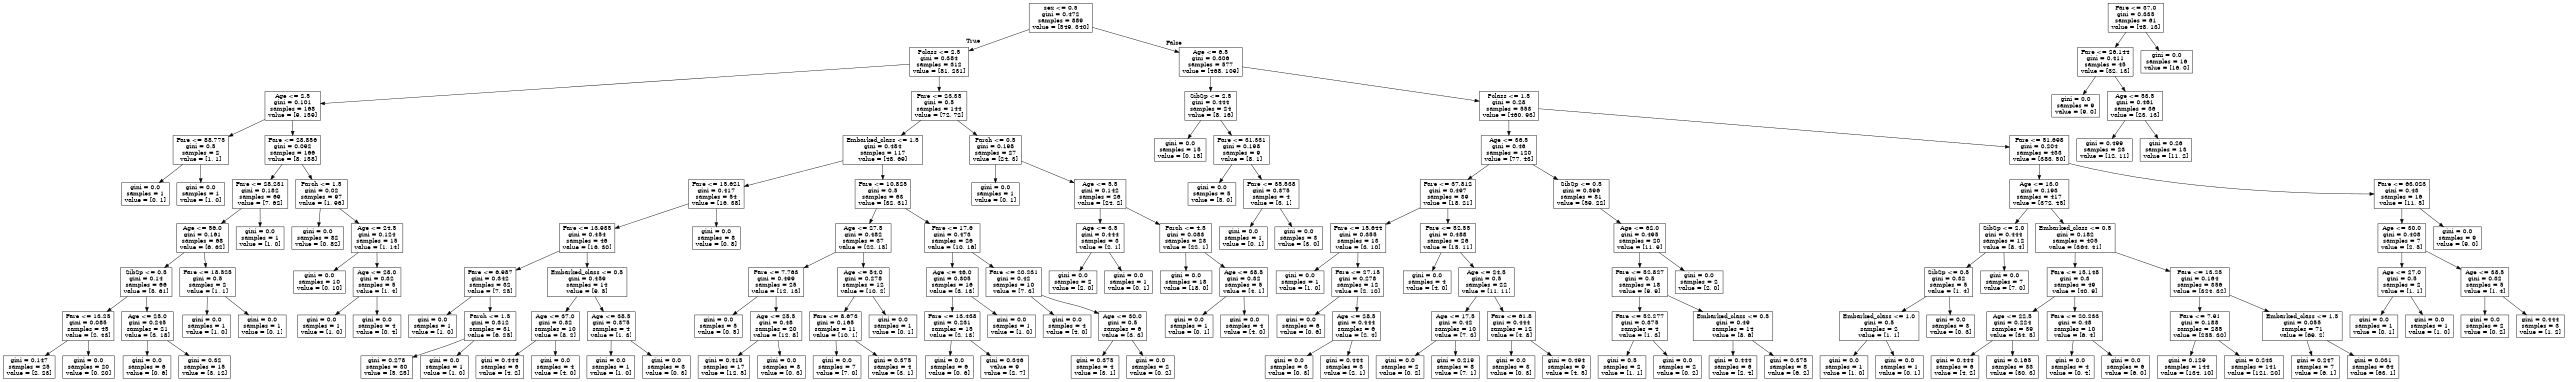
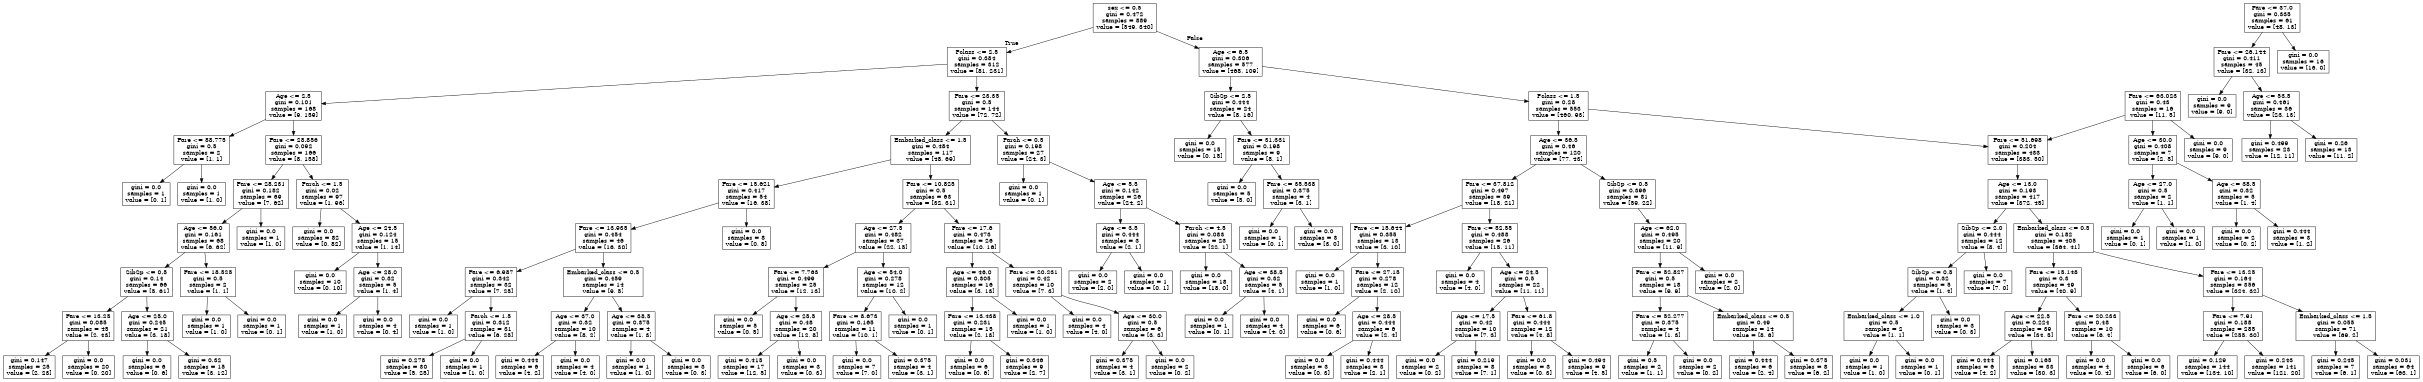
(2218, 187) -> (2088, 127)
(1005, 367) -> (1025, 367)
(2315, 367) -> (2336, 367)
